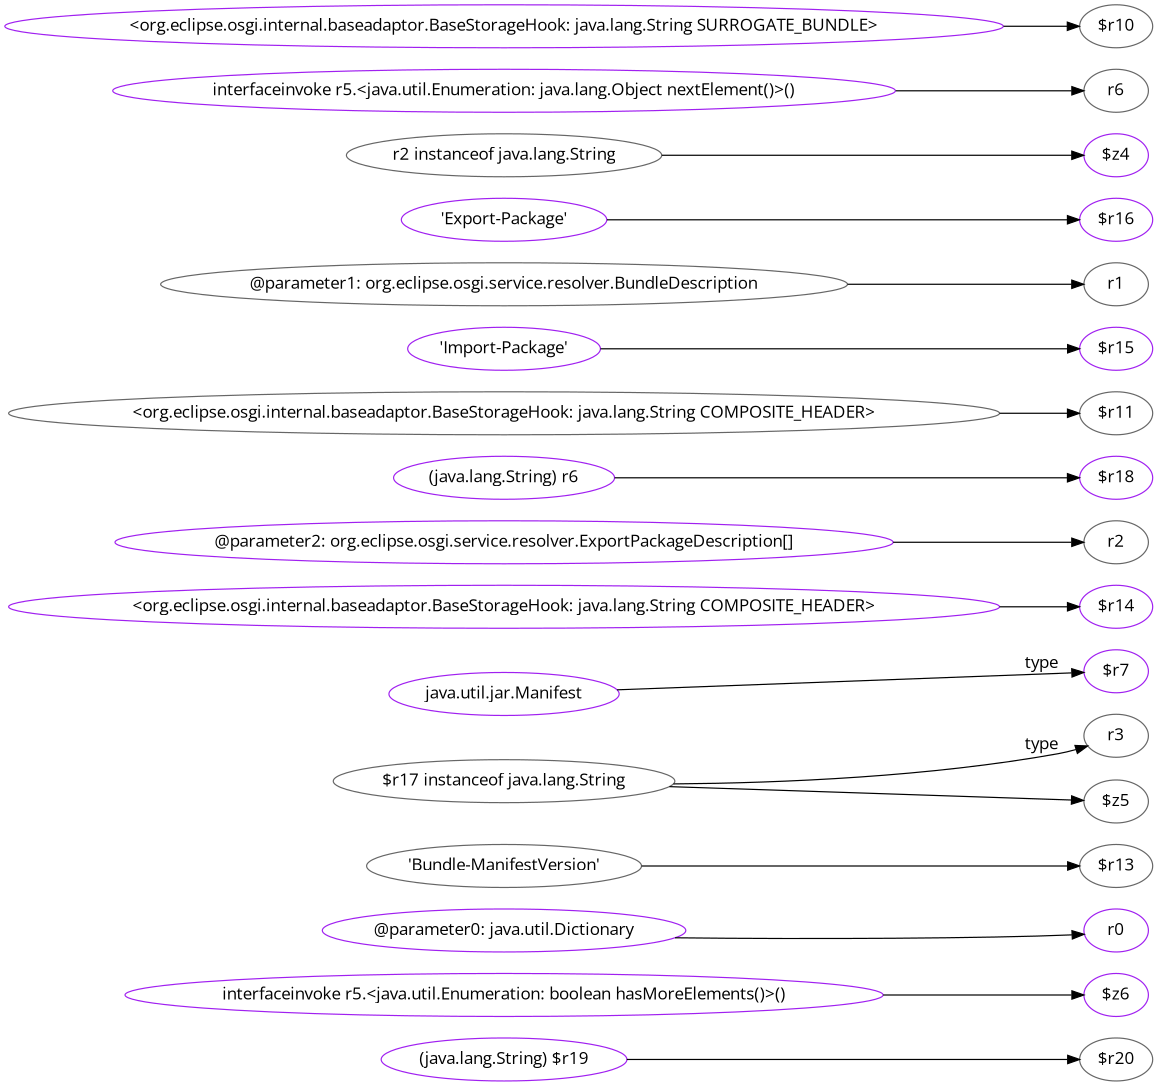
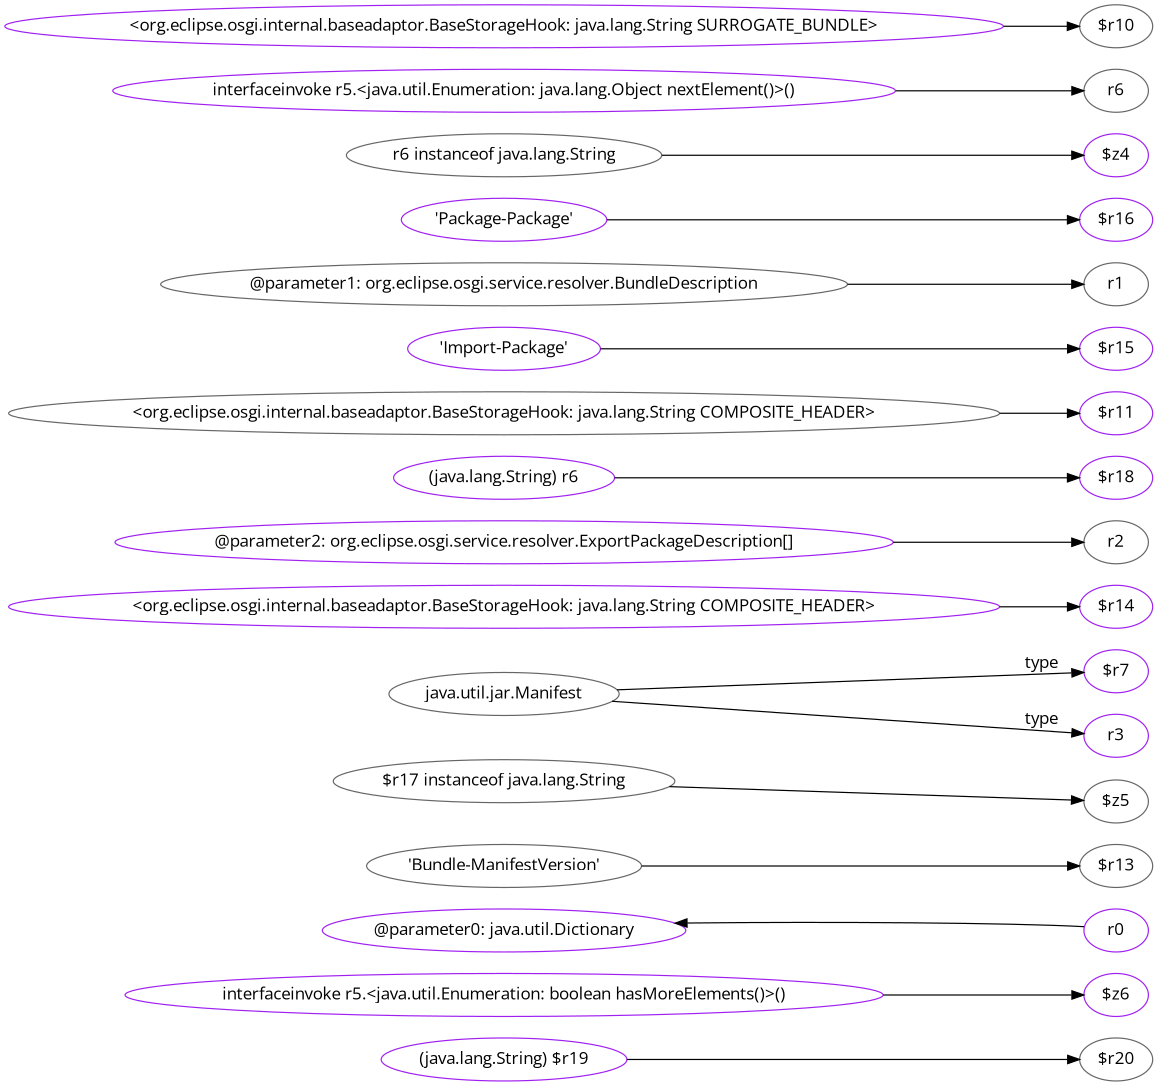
(504, 155) -> (504, 155)
(504, 220) -> (504, 220)
(1116, 413) -> (1116, 413)
(504, 694) -> (504, 694)
(1116, 736) -> (1116, 736)
(876, 776) -> (842, 717)
(874, 938) -> (886, 923)
